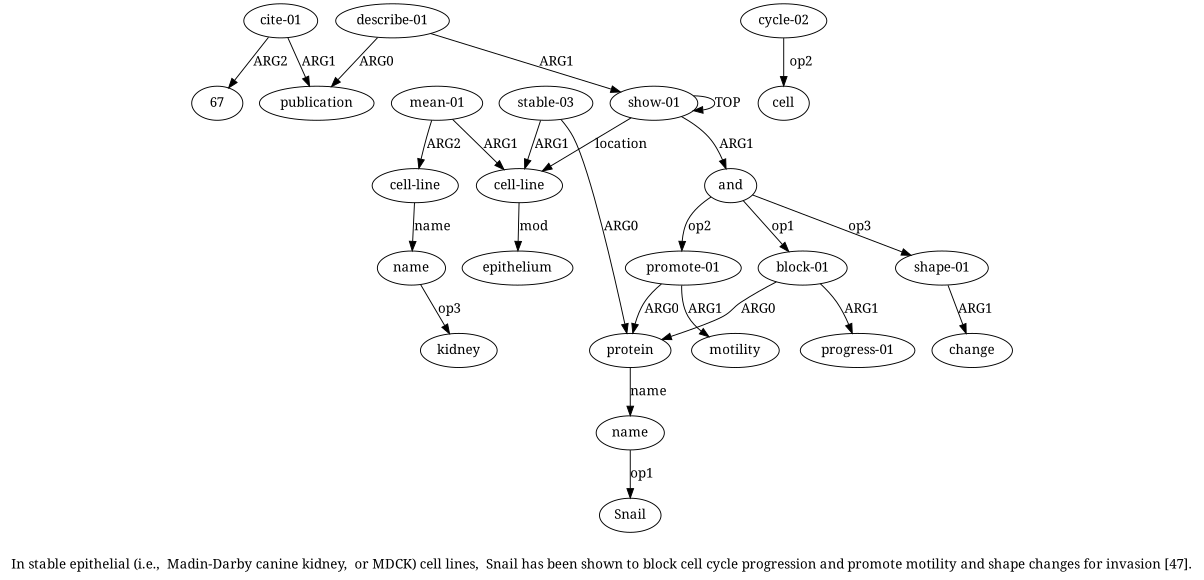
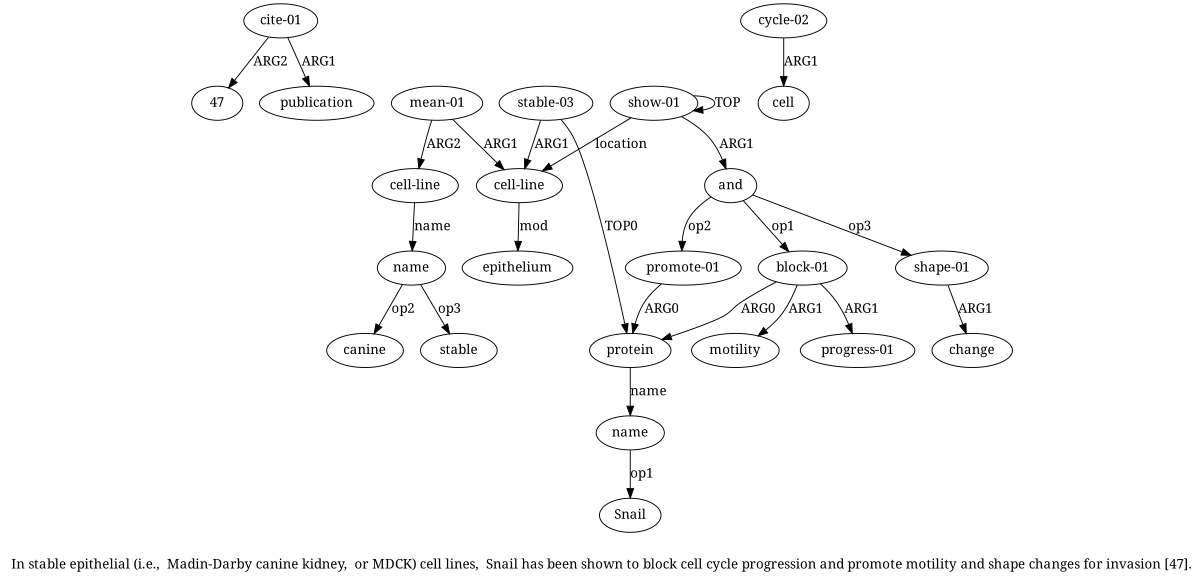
(393, 21) -> none
(801, 62) -> (801, 62)
(217, 103) -> (217, 103)
(621, 227) -> (621, 227)
(685, 311) -> (785, 310)
none -> (365, 350)
(459, 350) -> (459, 350)
